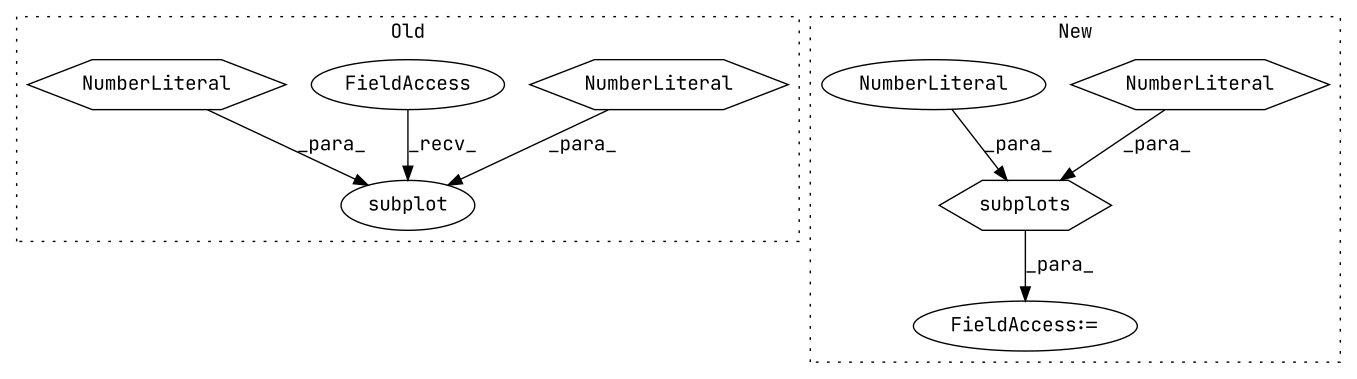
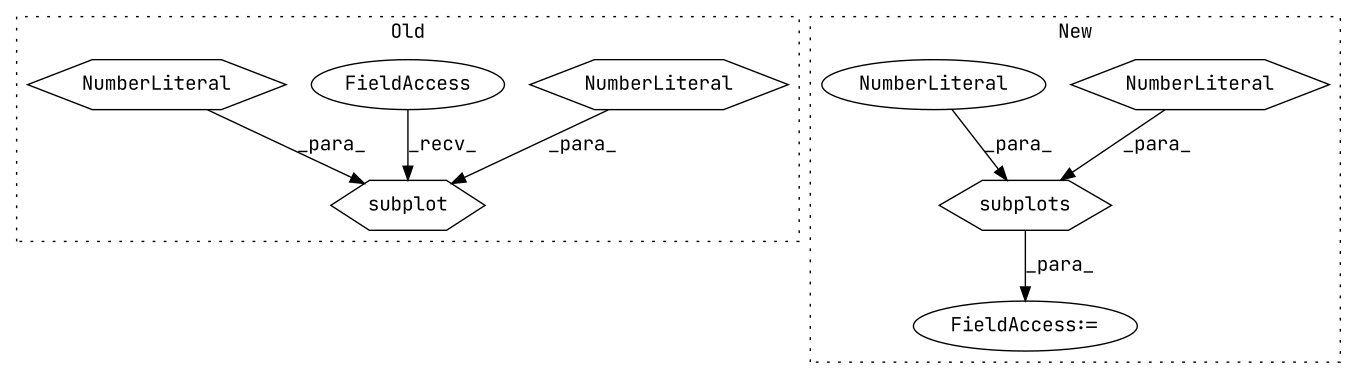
(408, 205) -> (408, 205)
